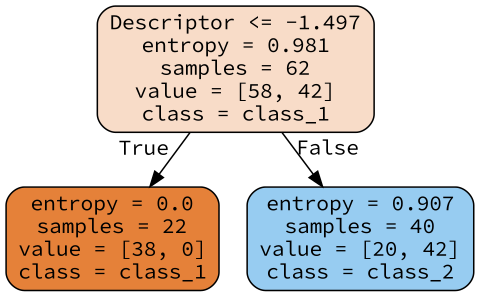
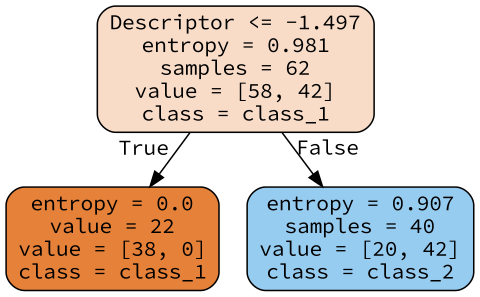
(113, 239) -> (113, 239)
